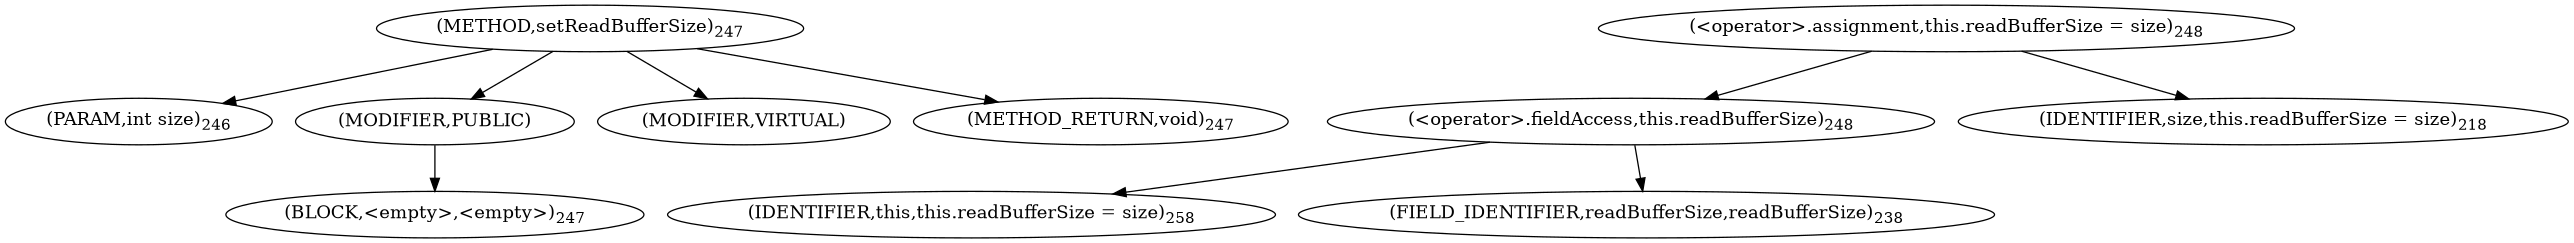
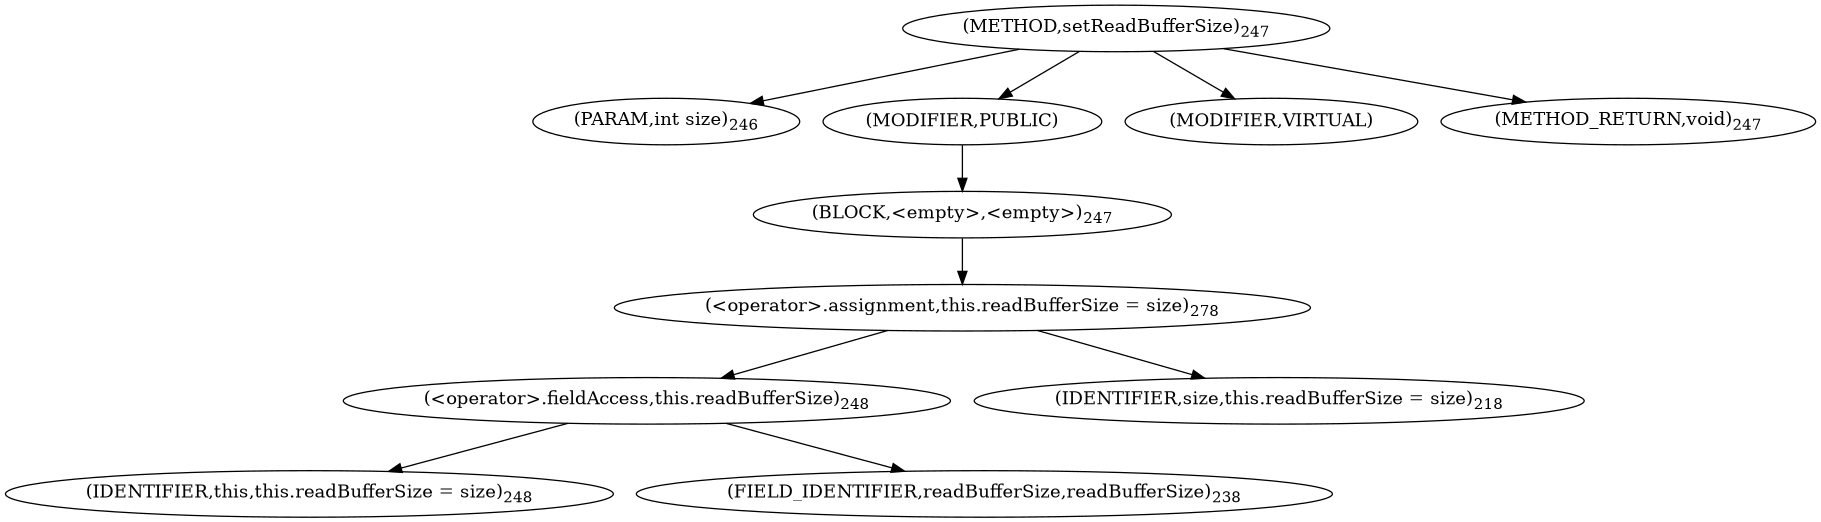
(2189, 27) -> (1205, 306)
(1180, 213) -> (518, 492)
none -> (962, 255)
